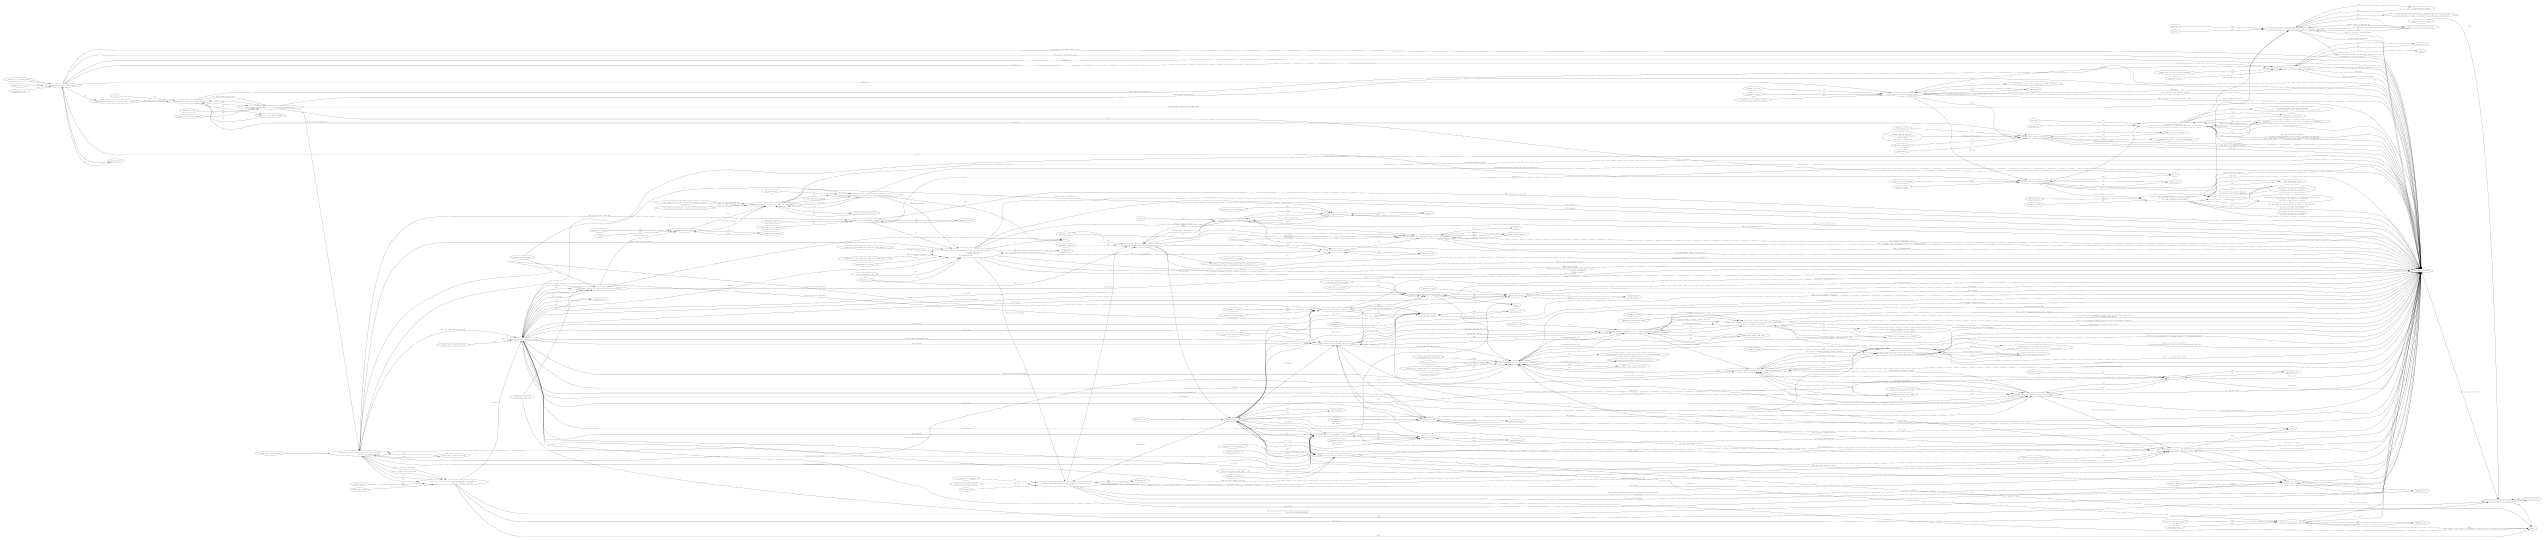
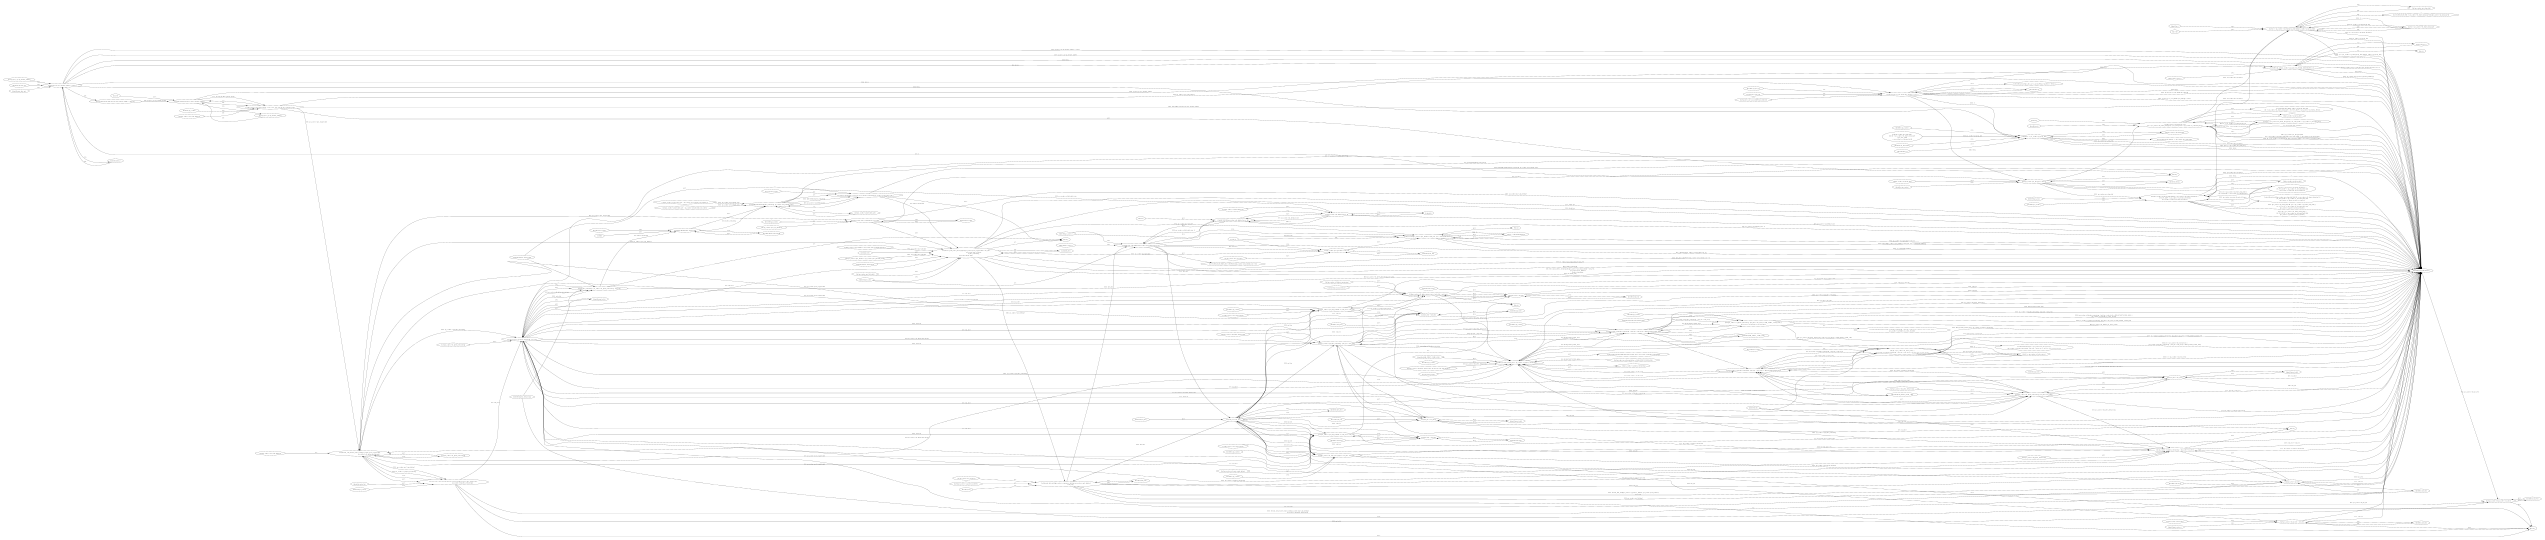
(2421, 21) -> none
(2175, 72) -> none
(1106, 123) -> (1051, 88)
(1285, 242) -> (1241, 249)
none -> (865, 253)
(1902, 337) -> none
(1579, 363) -> (1572, 360)
